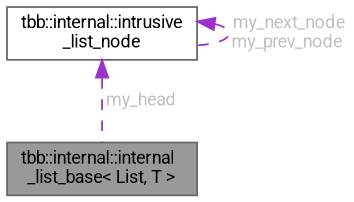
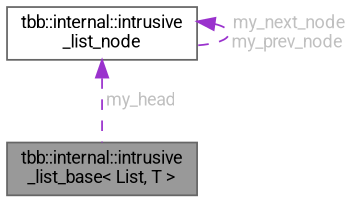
(102, 169) -> (102, 169)
